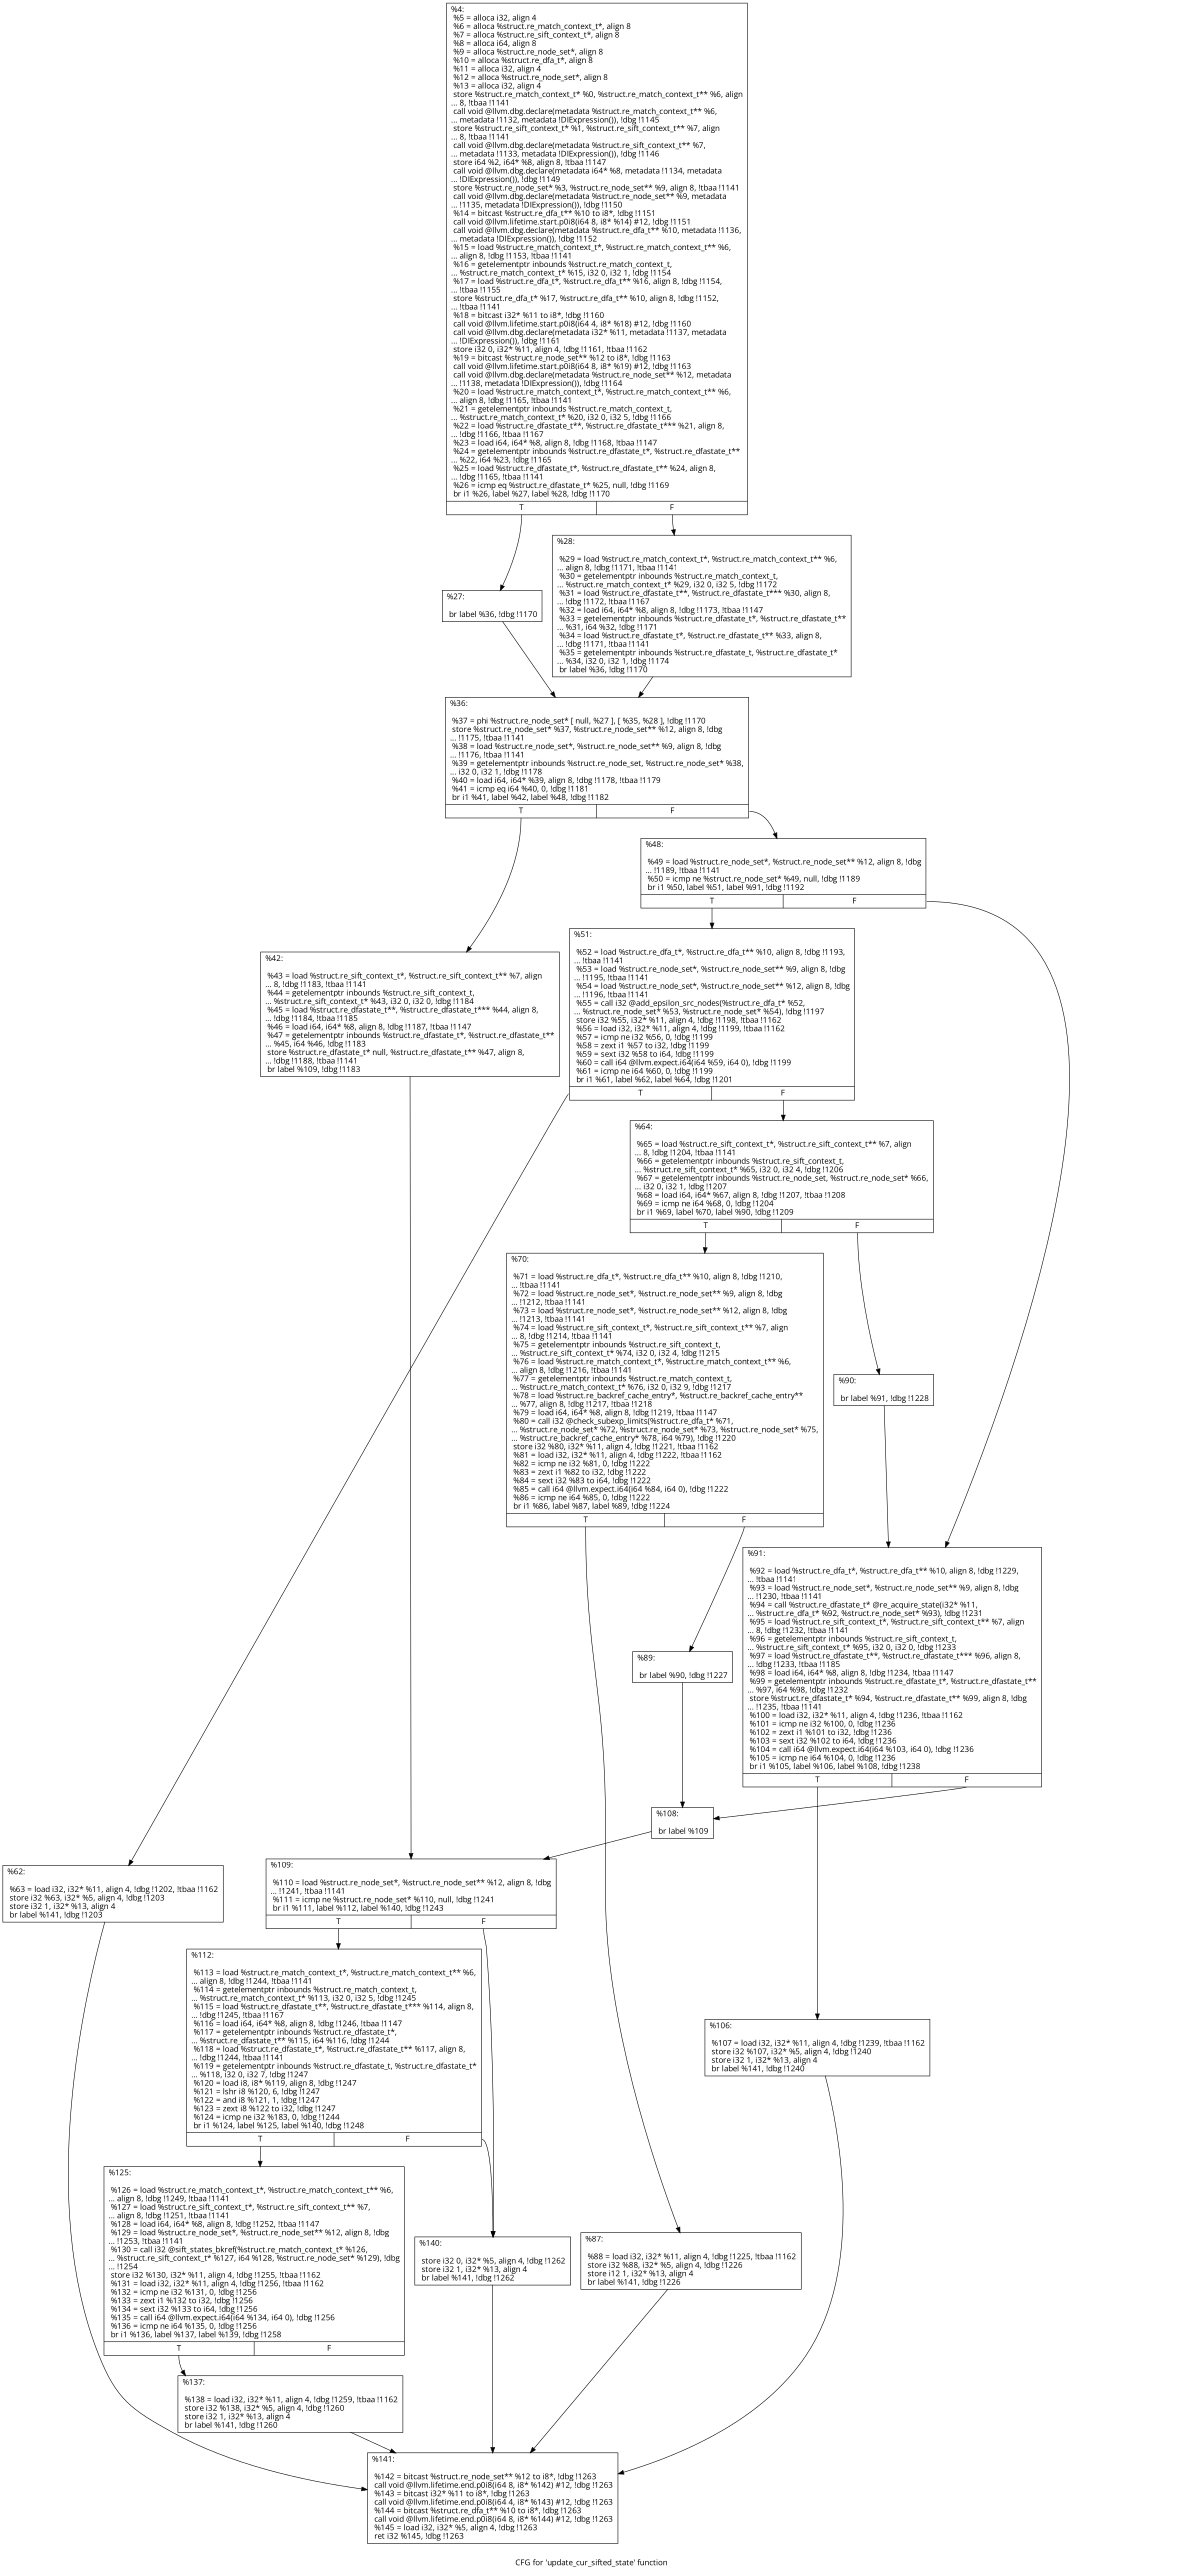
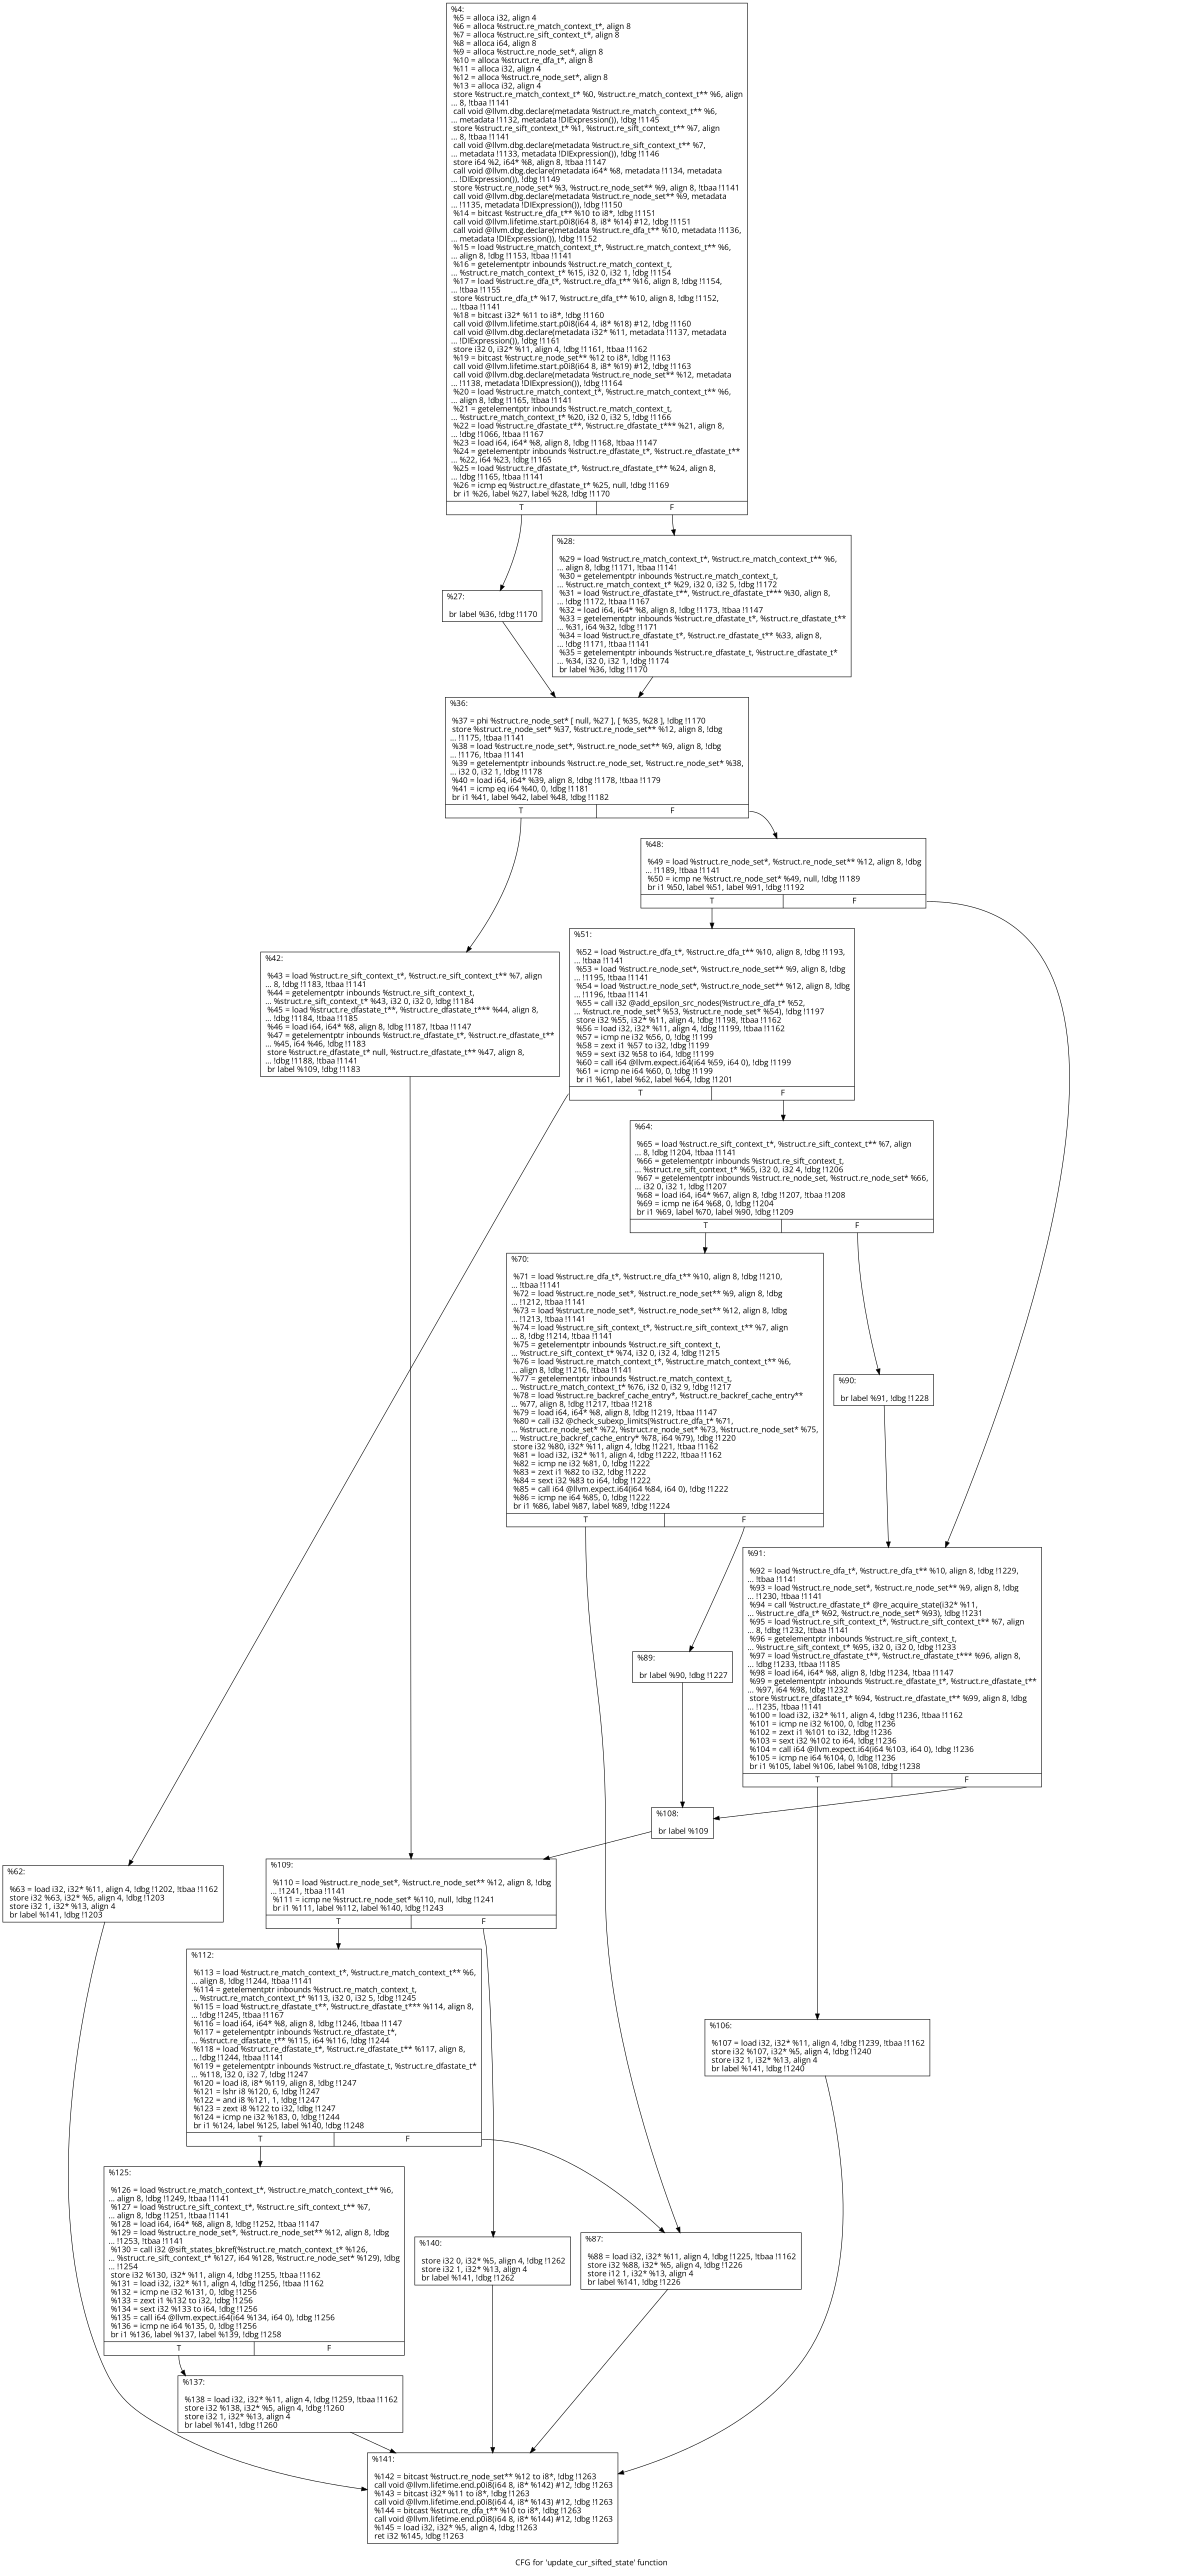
(498, 435) -> (498, 435)
(490, 2166) -> (579, 2168)
